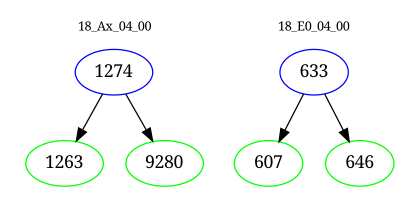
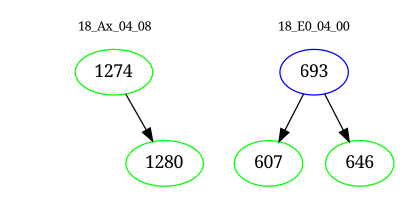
(115, 27) -> (115, 27)
(114, 72) -> (114, 72)
(314, 72) -> (314, 72)
(65, 163) -> none
(165, 163) -> (165, 163)
